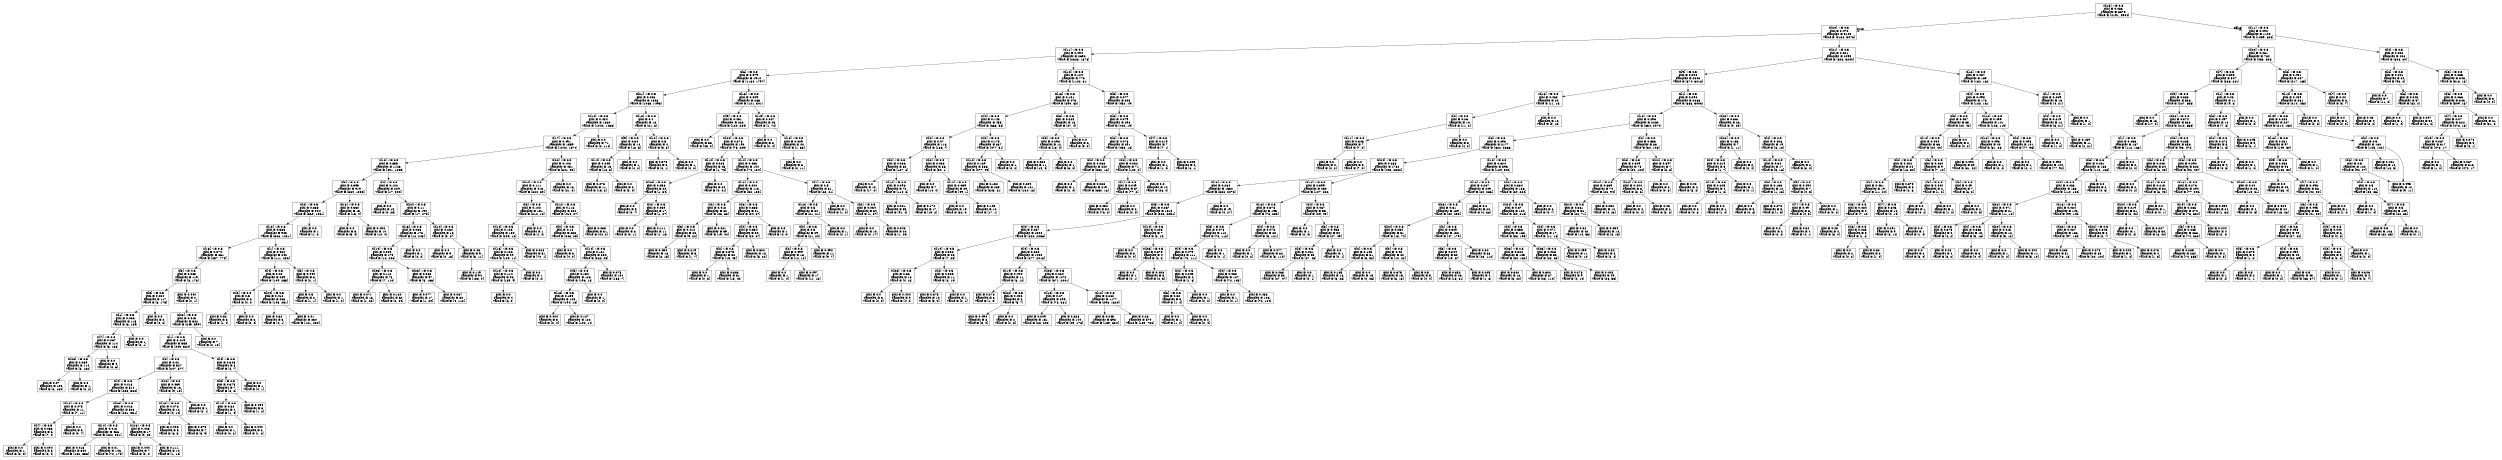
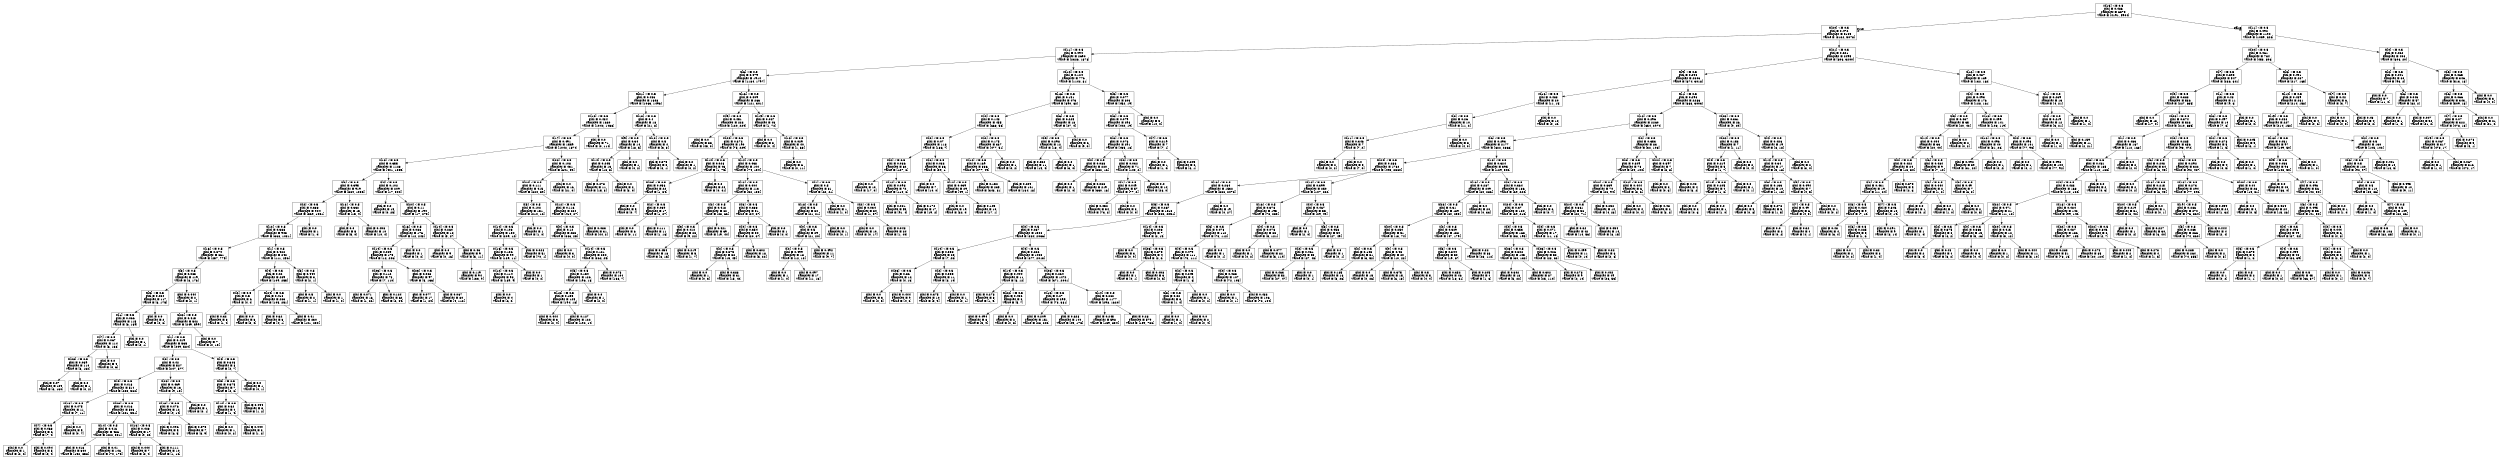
none -> (1151, 121)
(2401, 160) -> (2363, 153)
(1363, 264) -> (1378, 265)
